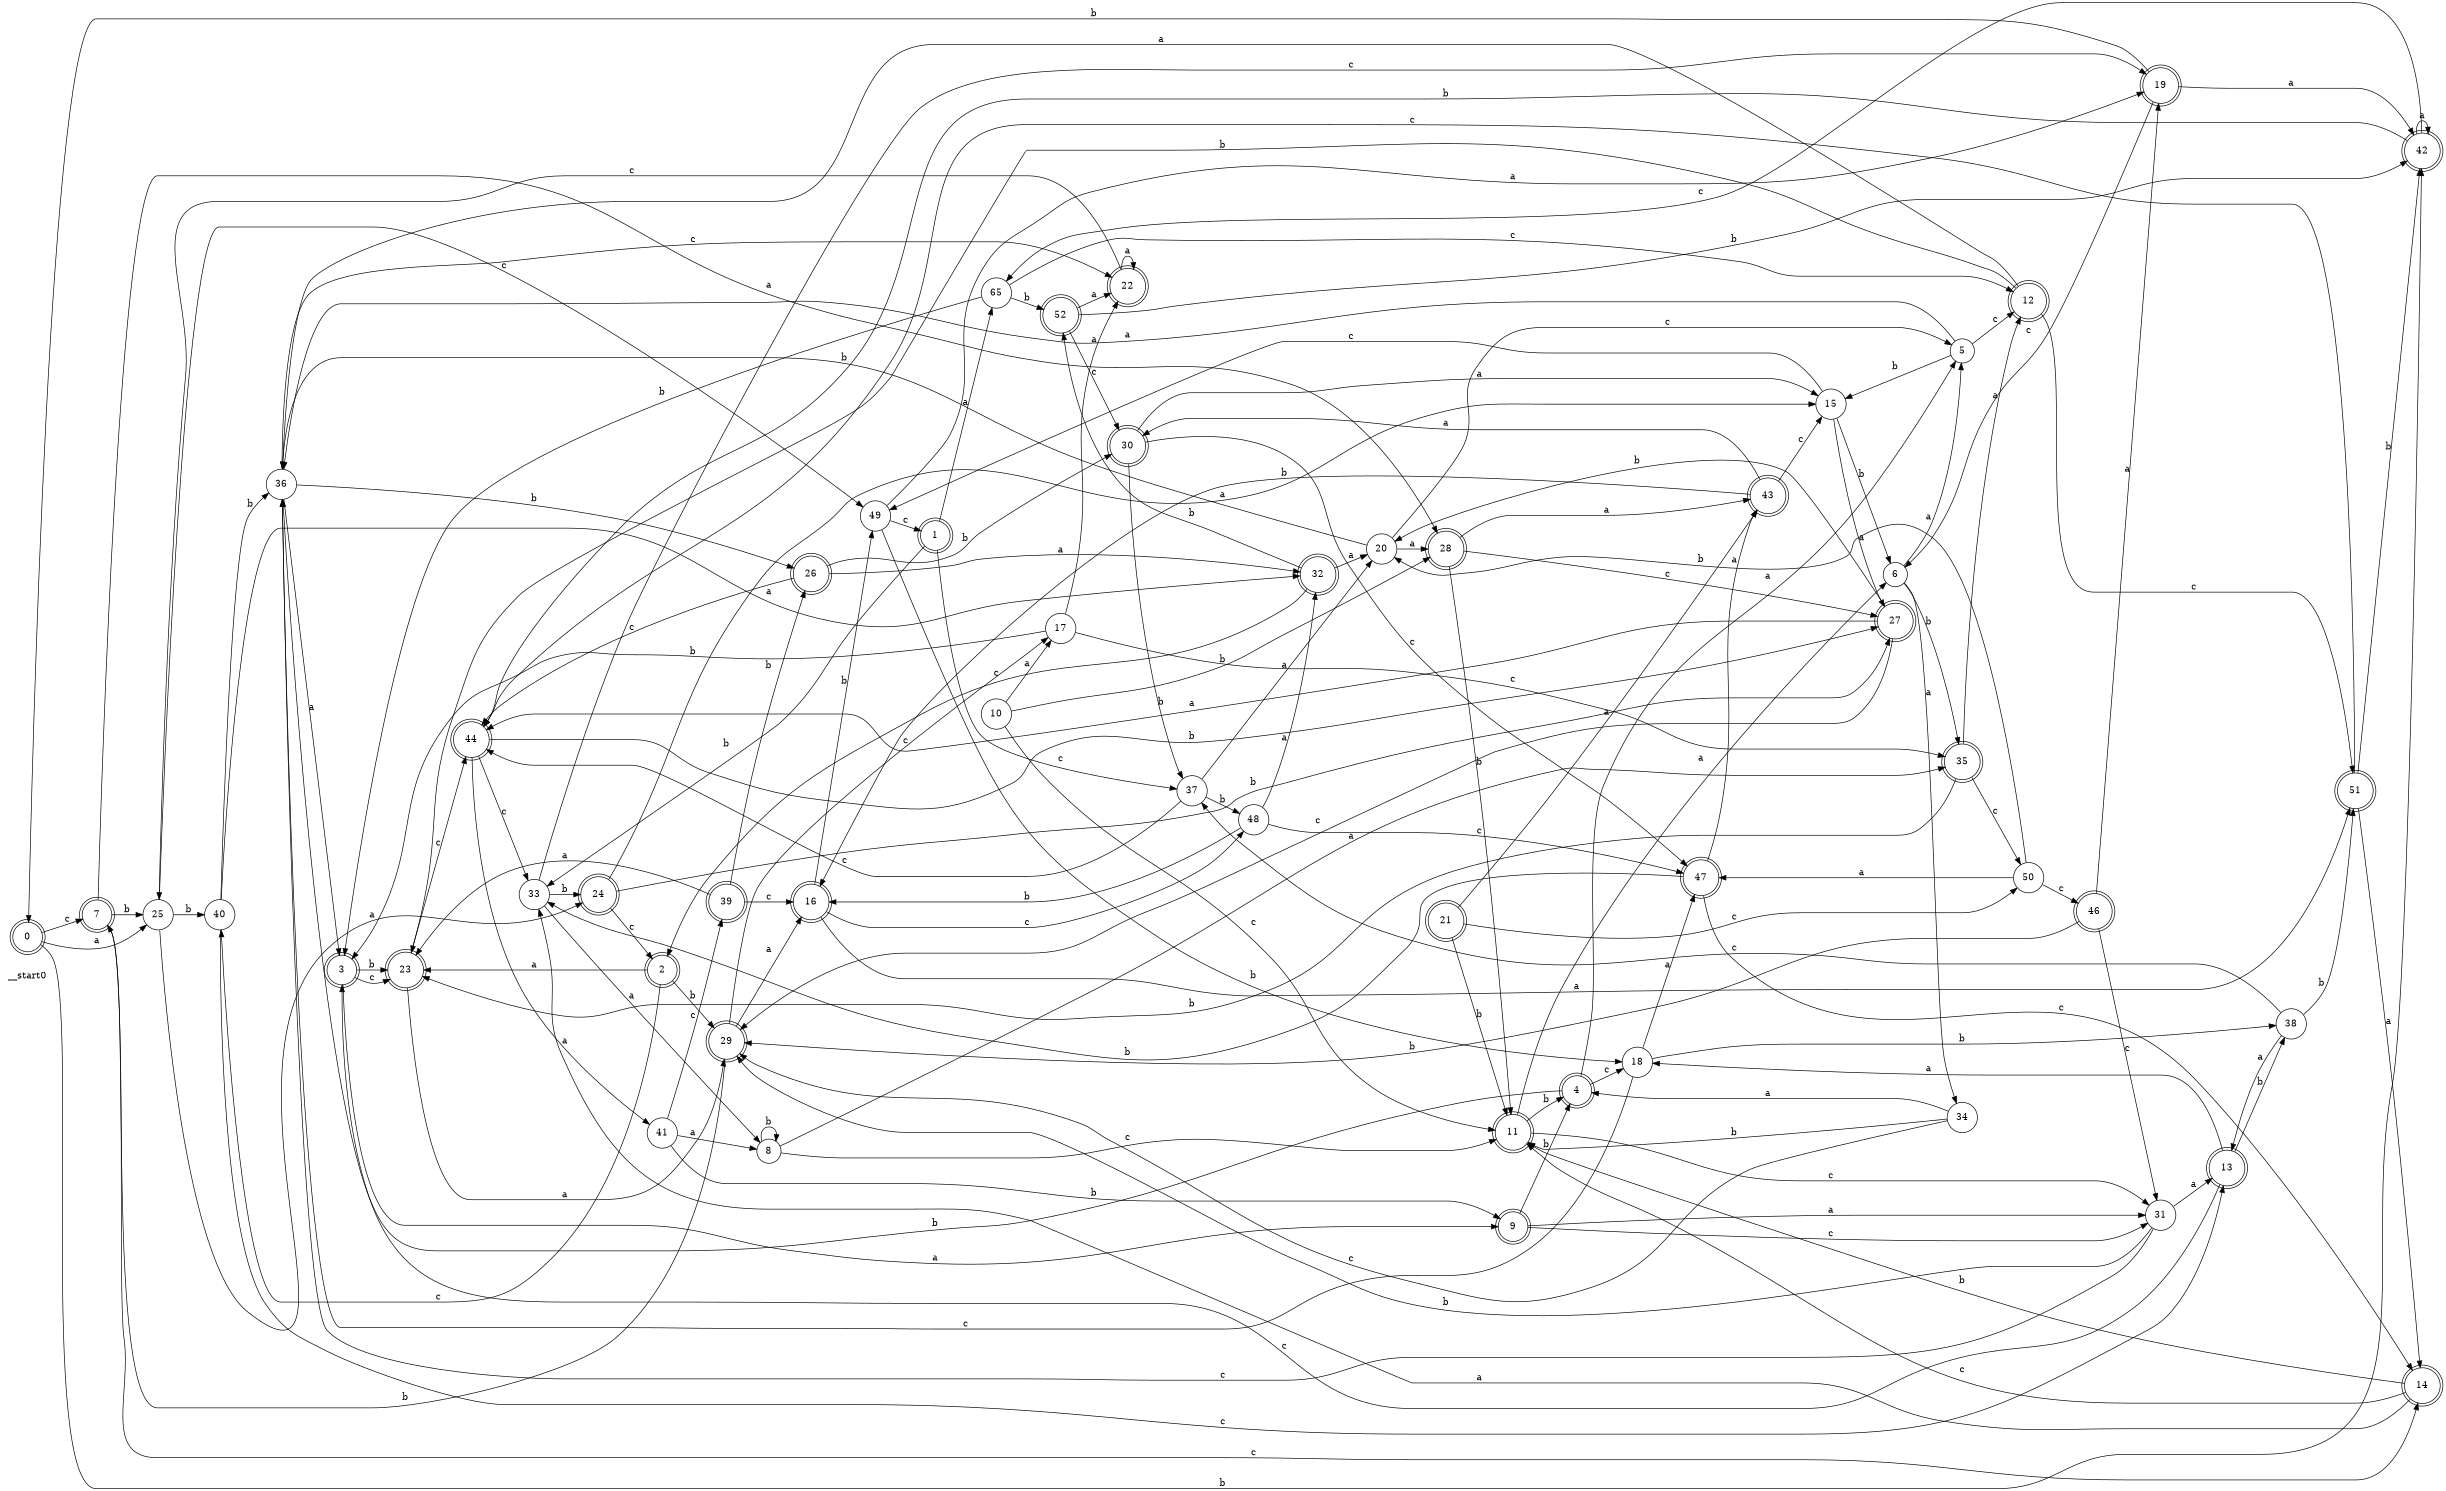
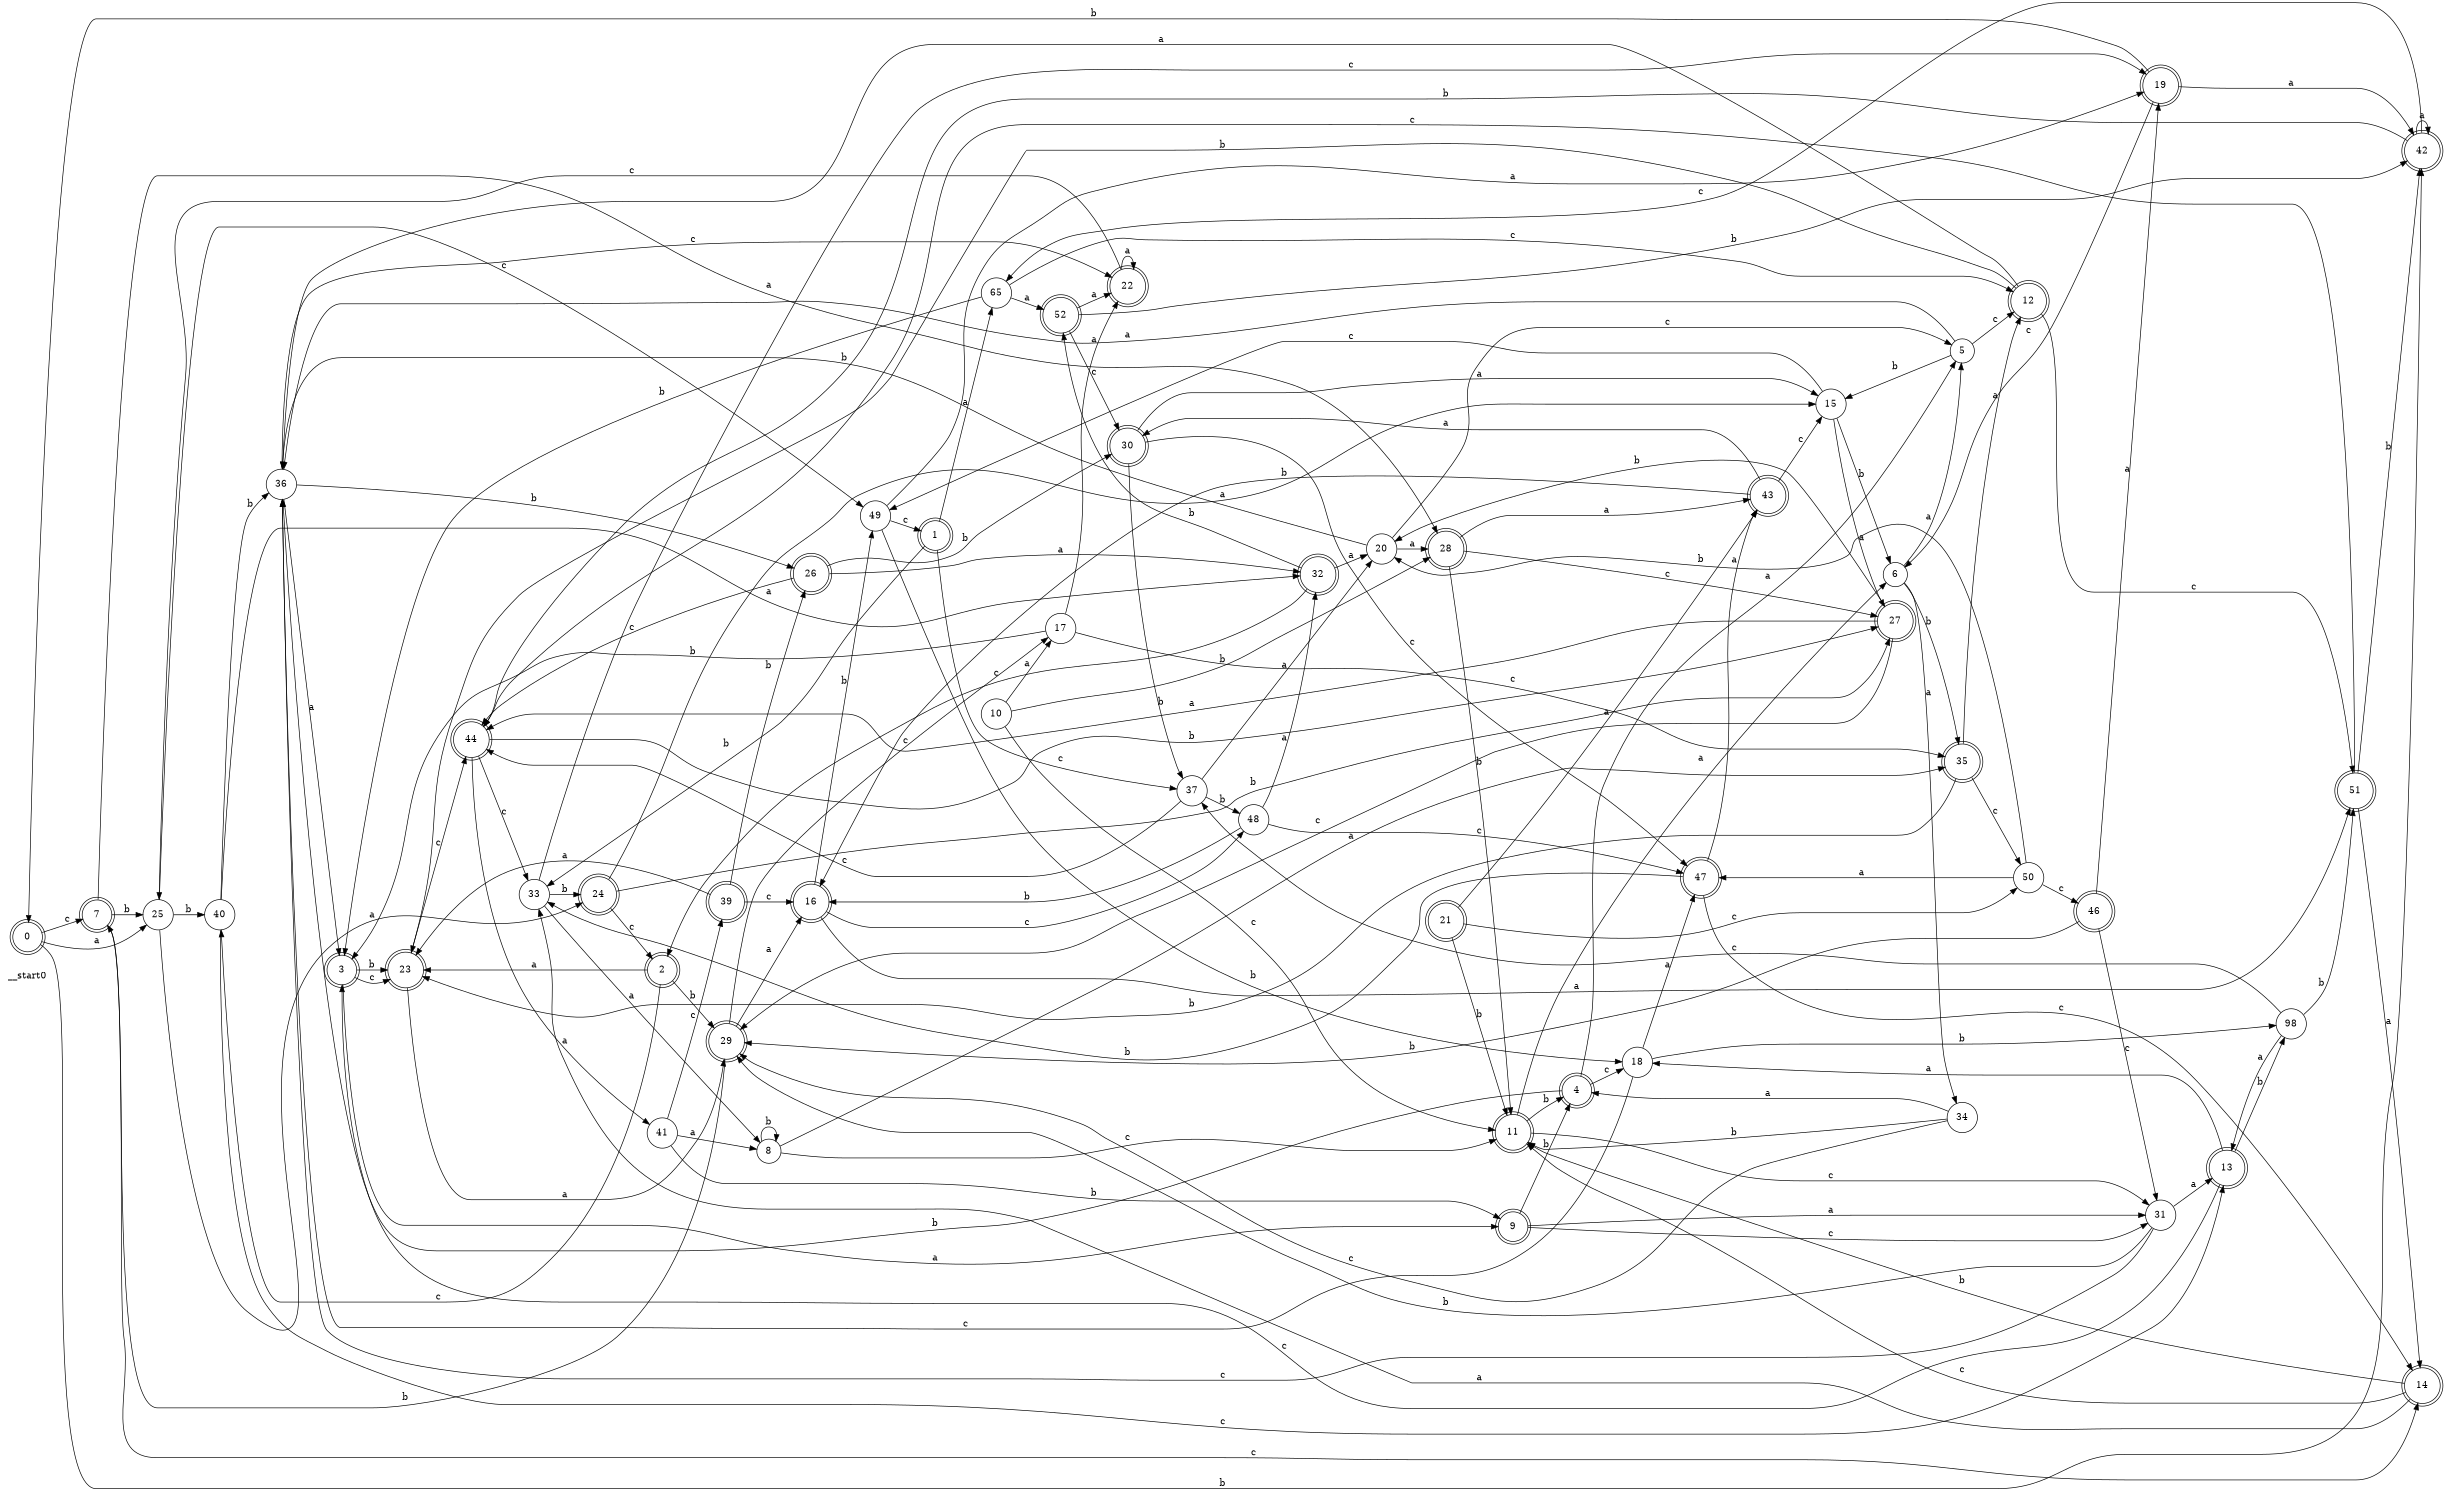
(1027, 298) -> (1027, 298)
(2291, 1024) -> (2291, 1024)
